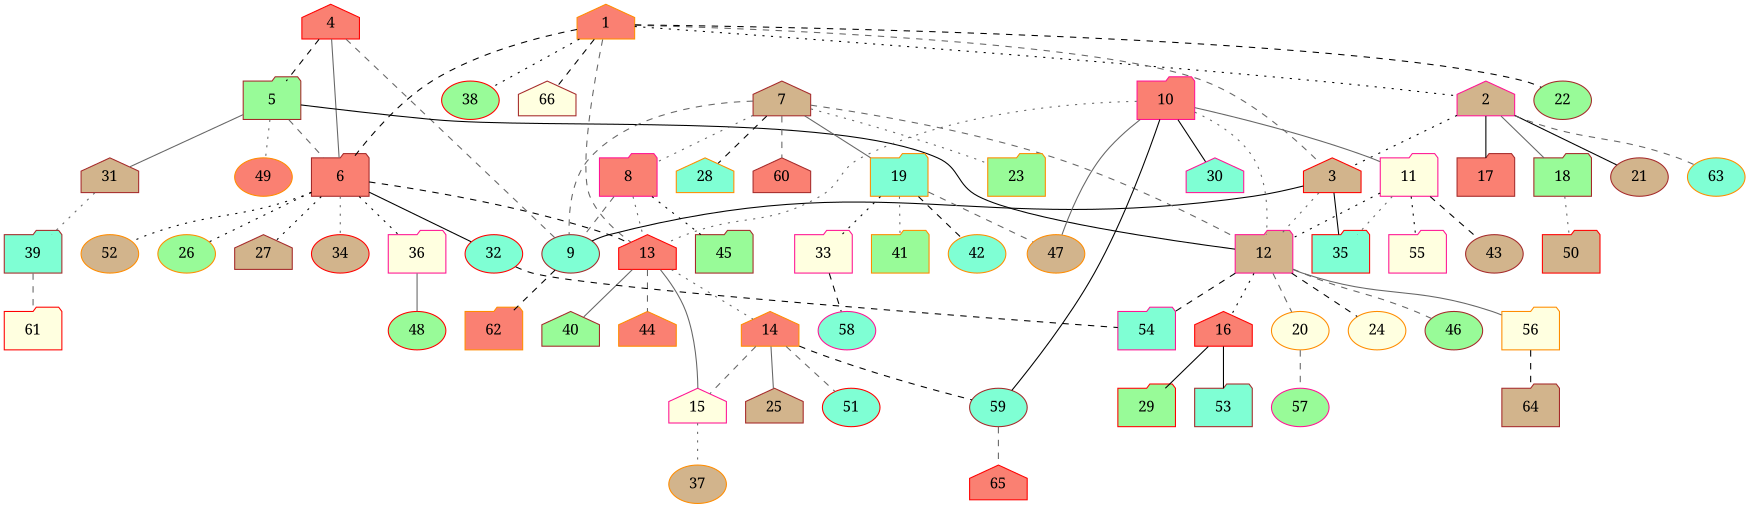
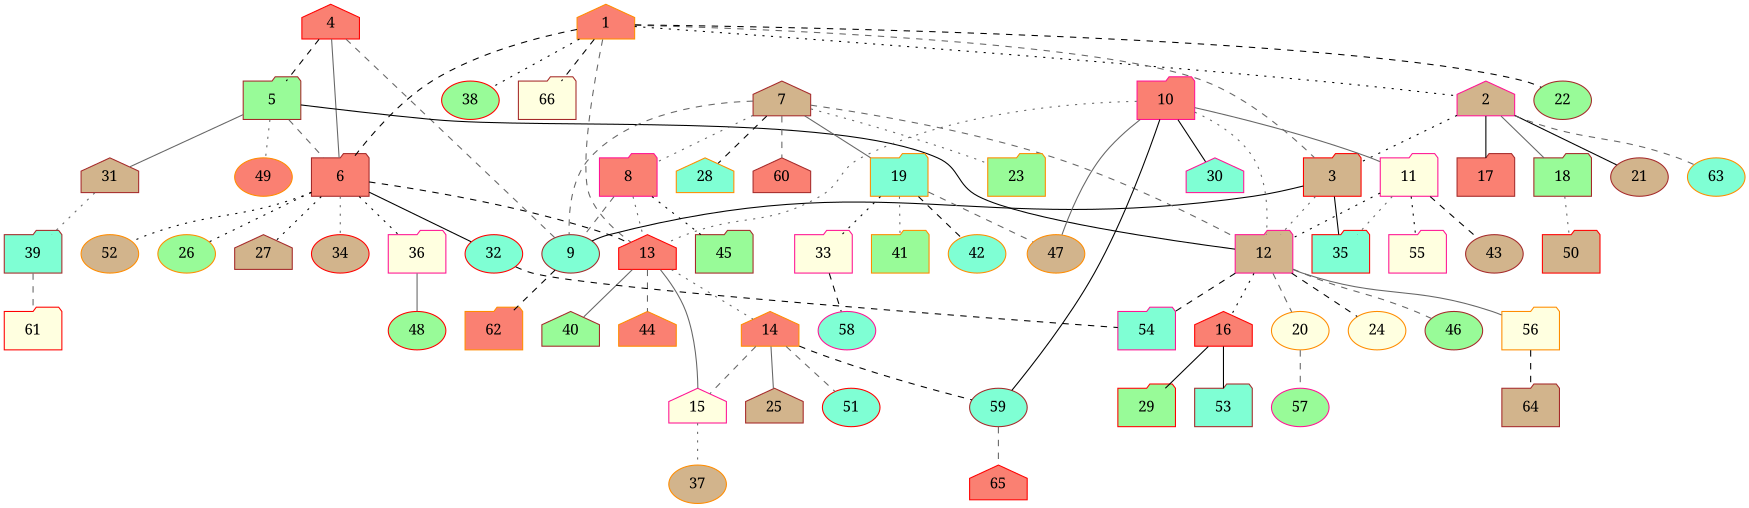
(547, 100) -> (547, 100)
(1332, 177) -> (1332, 177)
